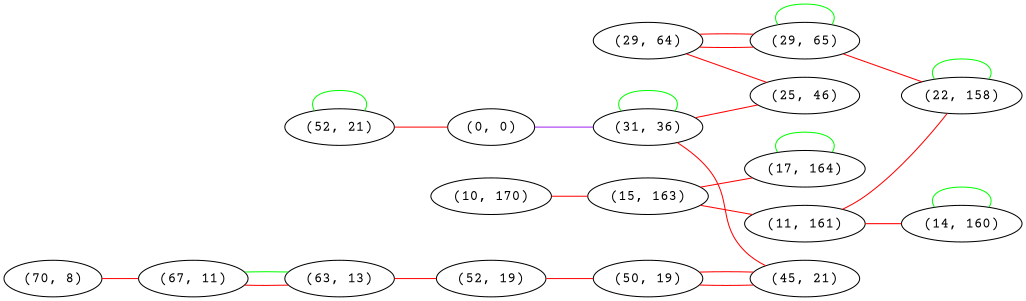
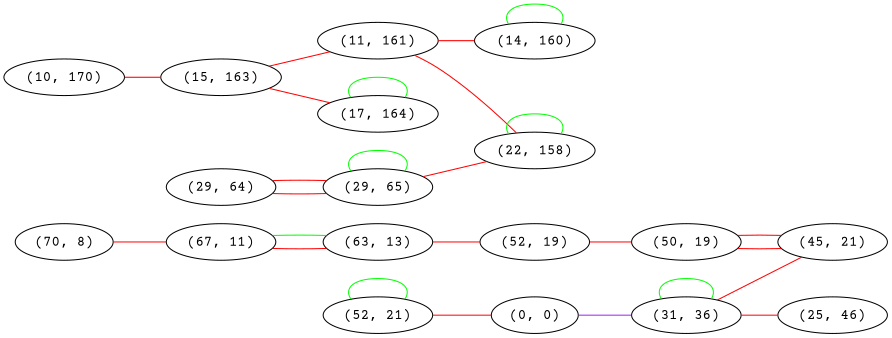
(727, 68) -> none
